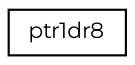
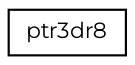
(67, 33) -> (67, 33)
